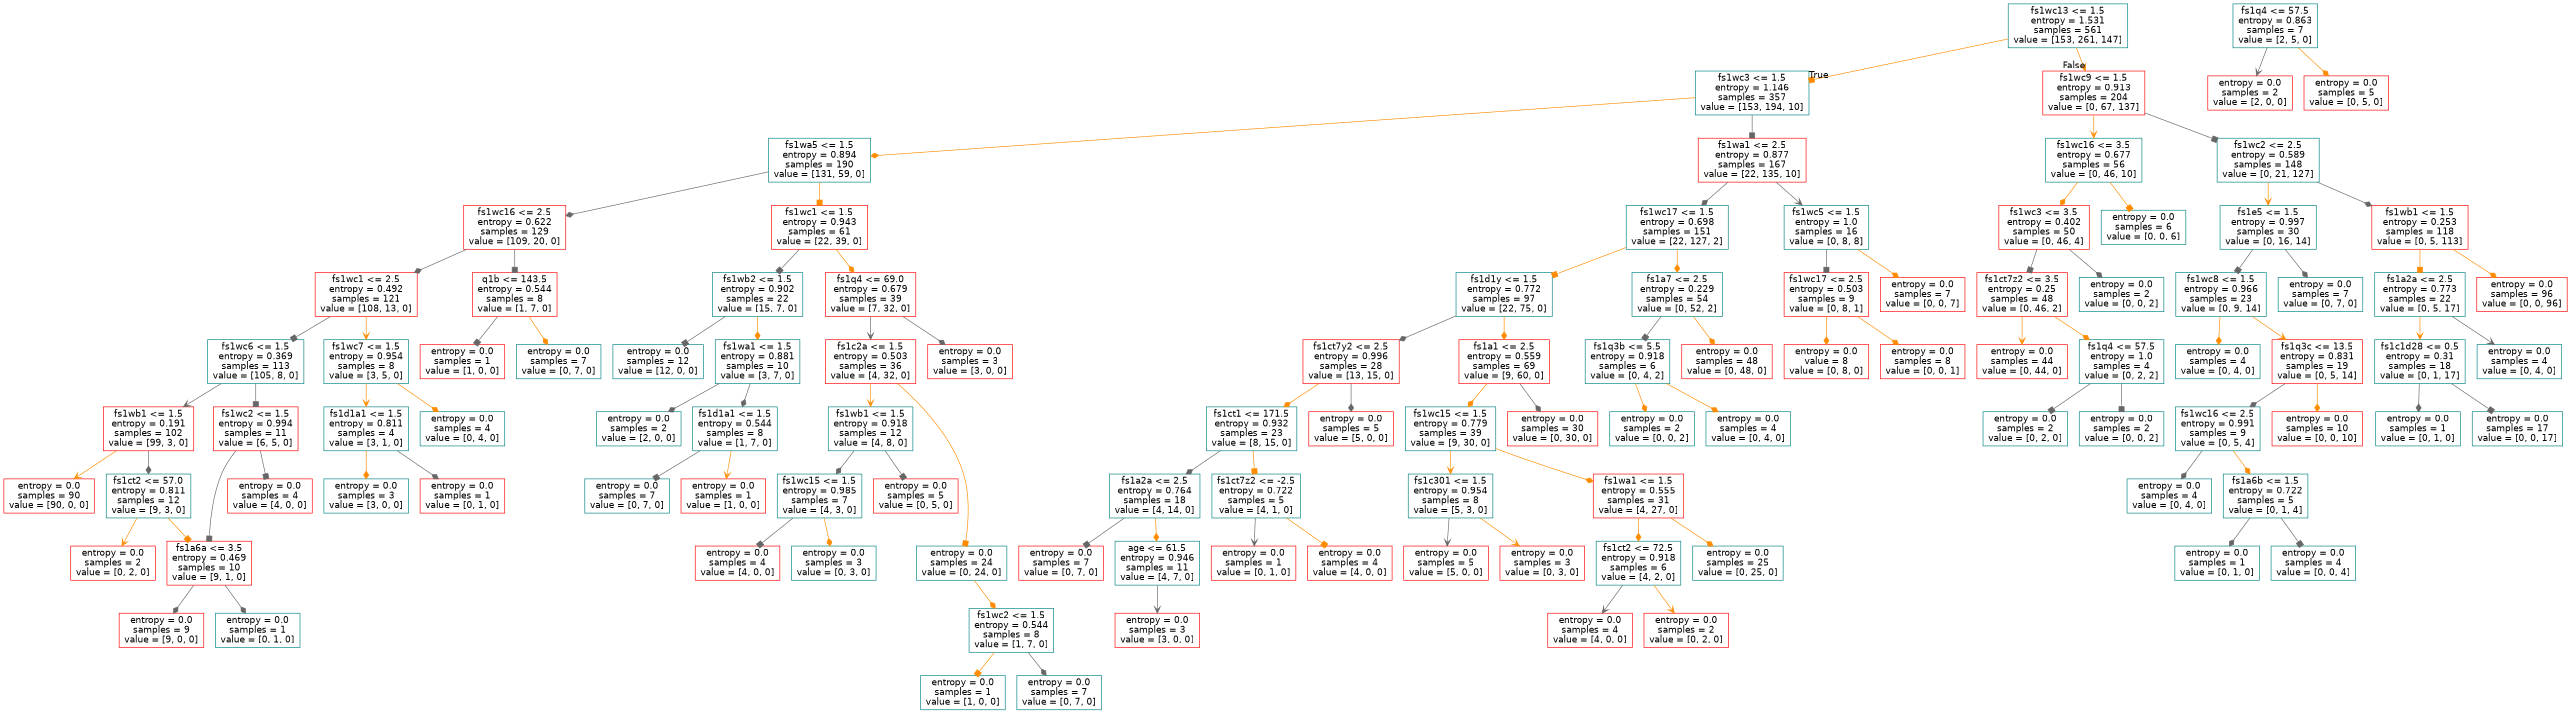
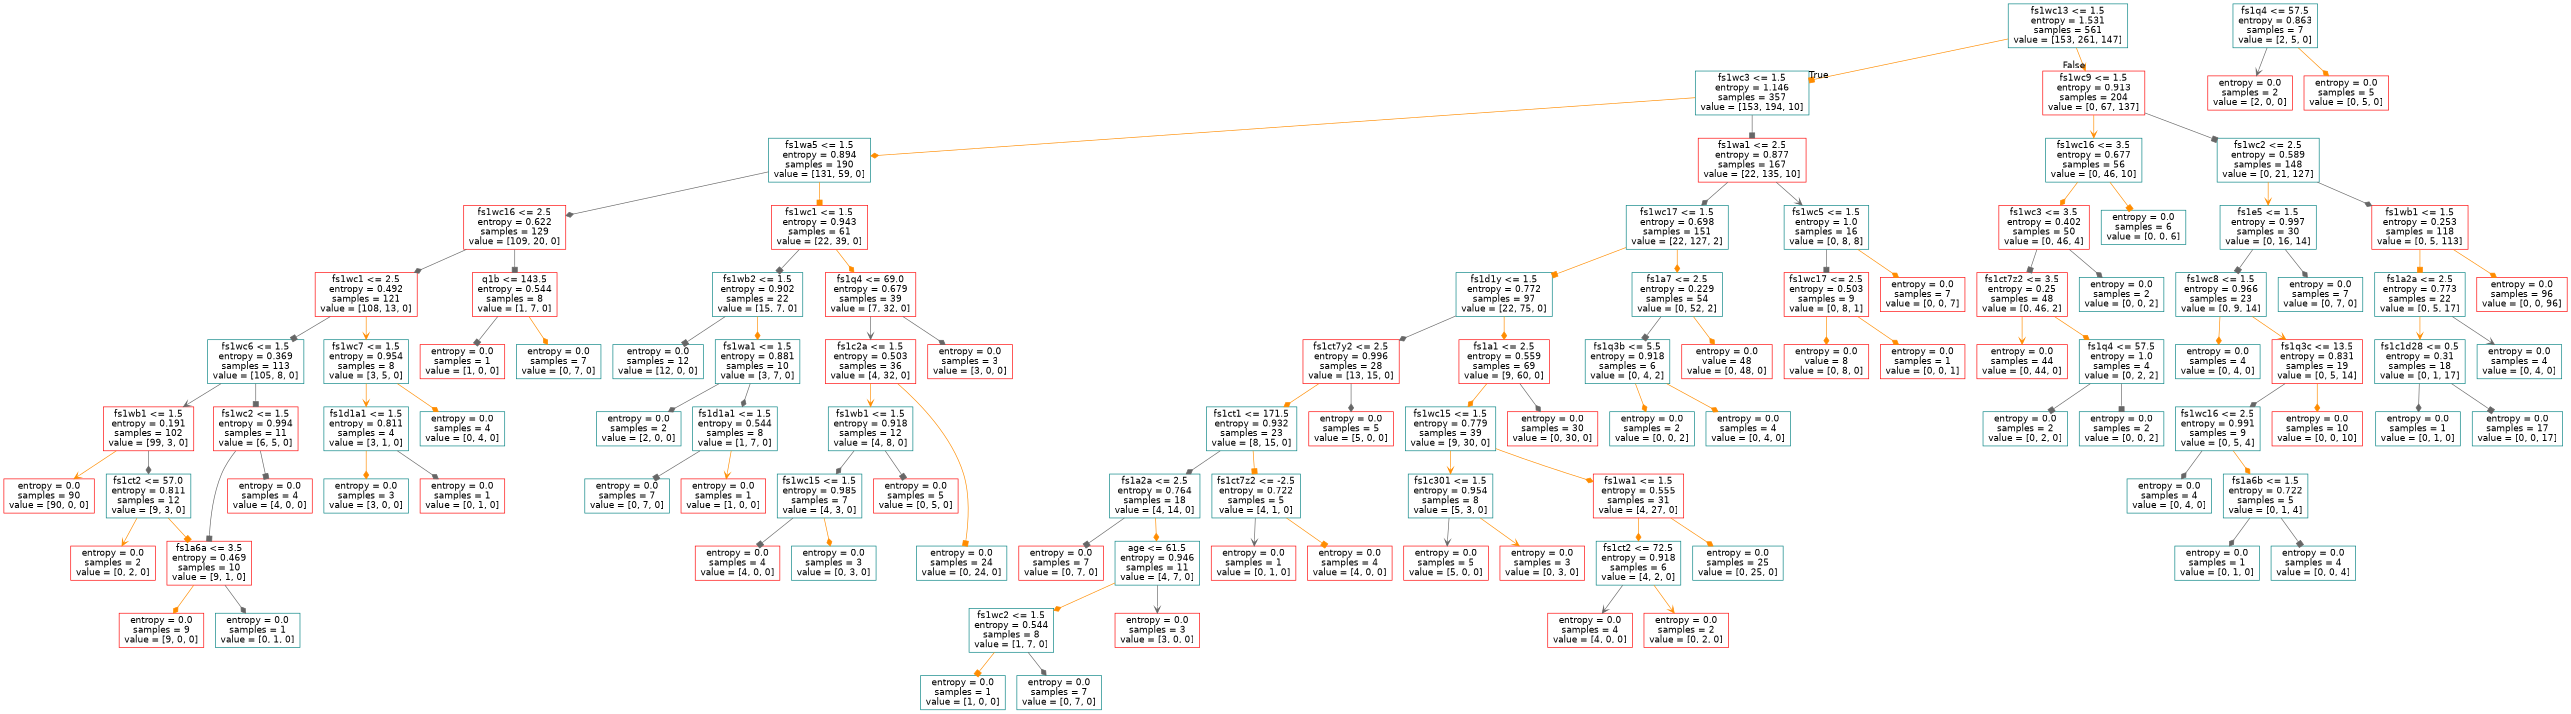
(1727, 362) -> (1727, 362)
(1923, 362) -> (1923, 362)
(982, 591) -> (1088, 595)
(186, 596) -> (186, 596)
